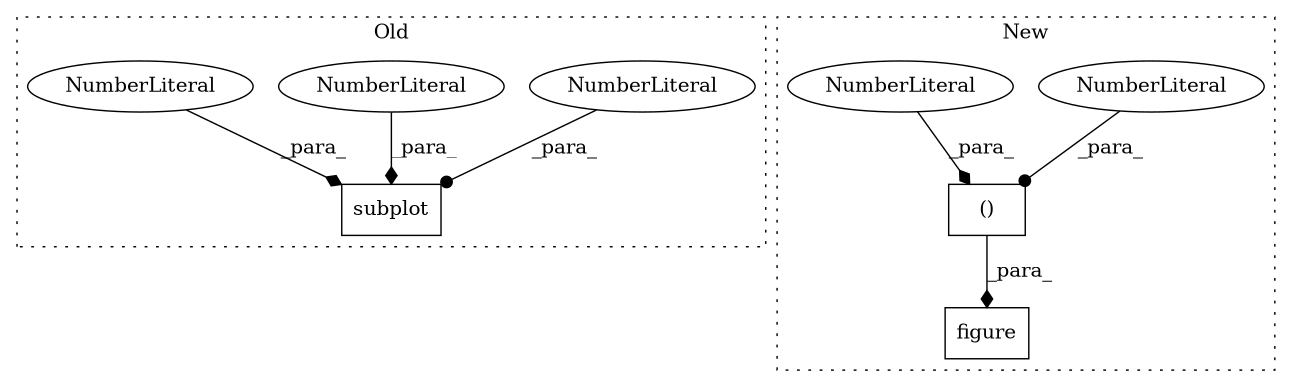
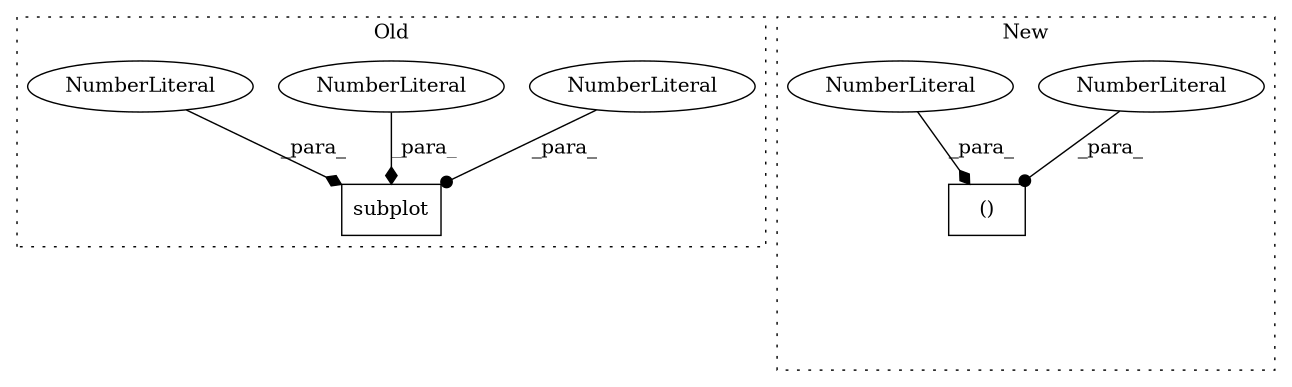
(987, 333) -> none
